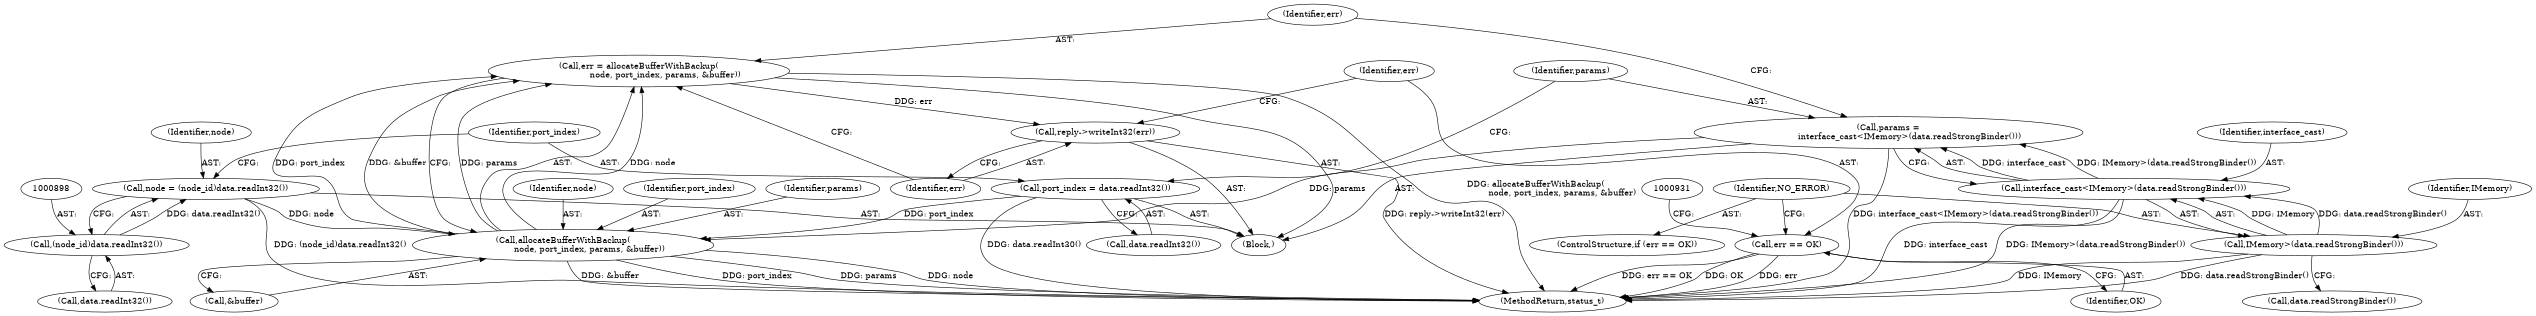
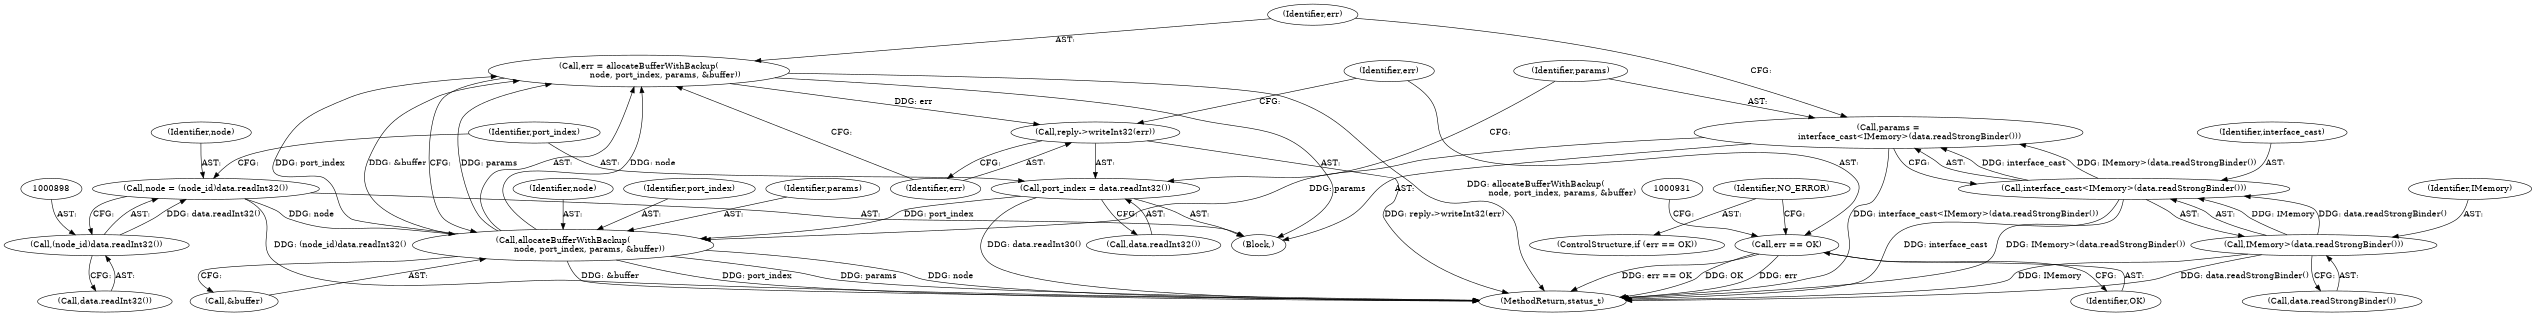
(1198, 174) -> (1095, 158)
(2045, 206) -> (2339, 275)
